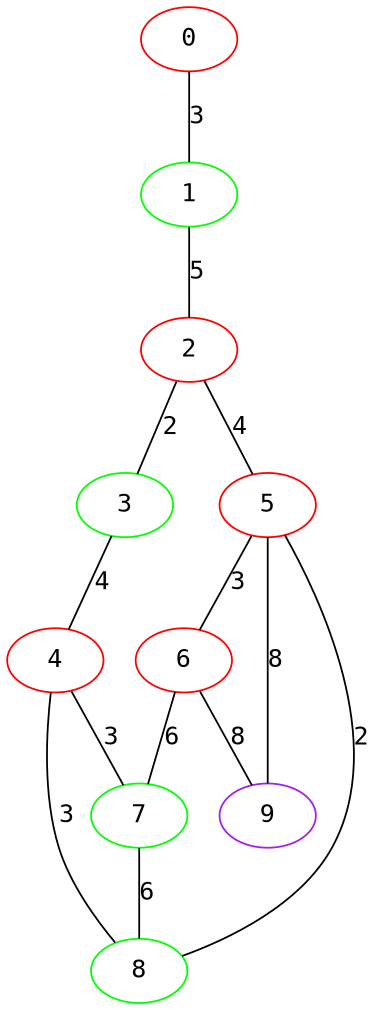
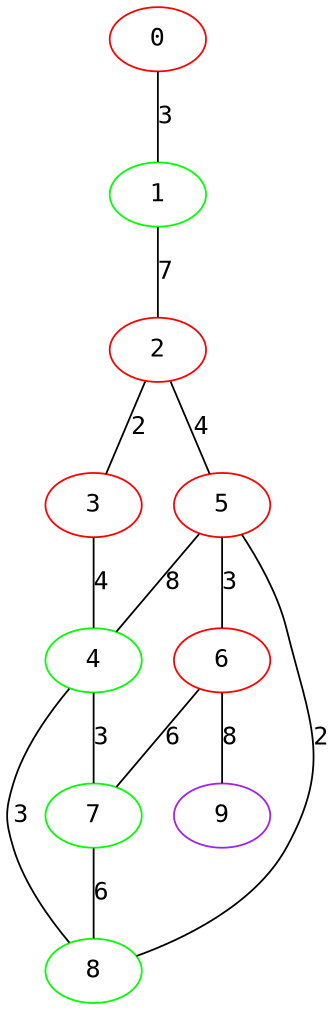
(197, 272) -> (166, 272)
(125, 505) -> (94, 505)
(55, 660) -> (94, 660)
(268, 660) -> (158, 583)
